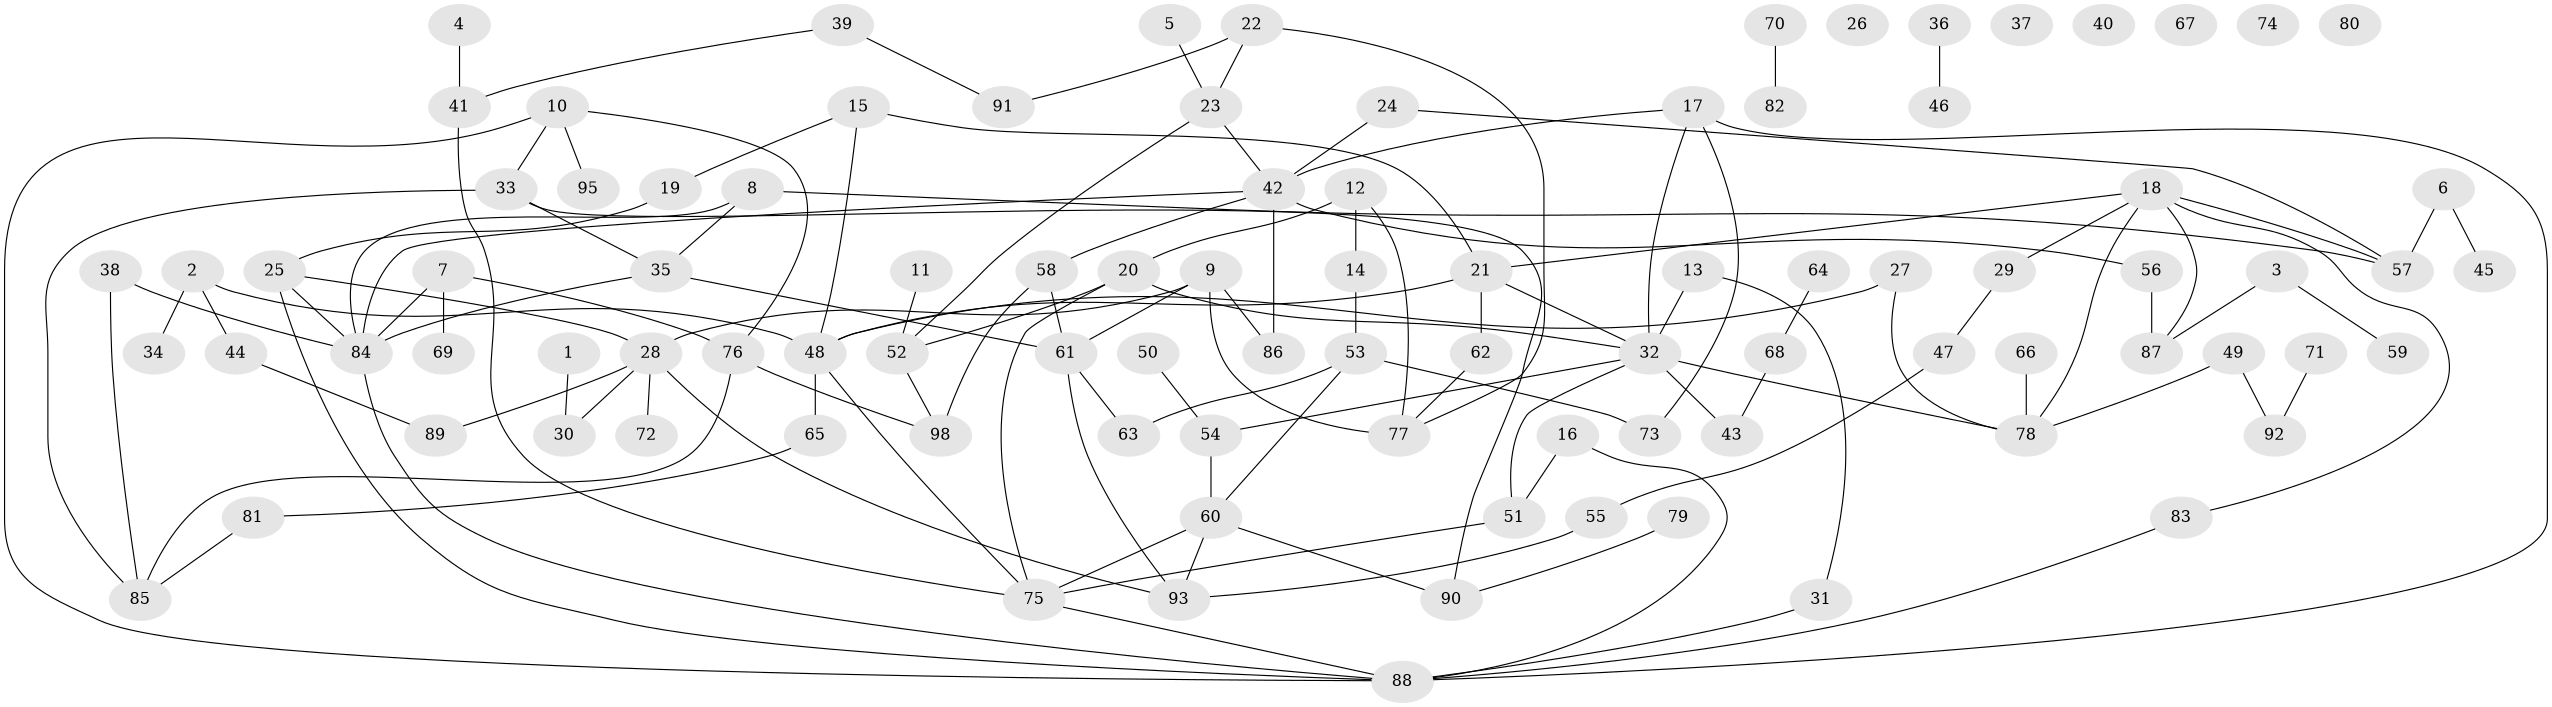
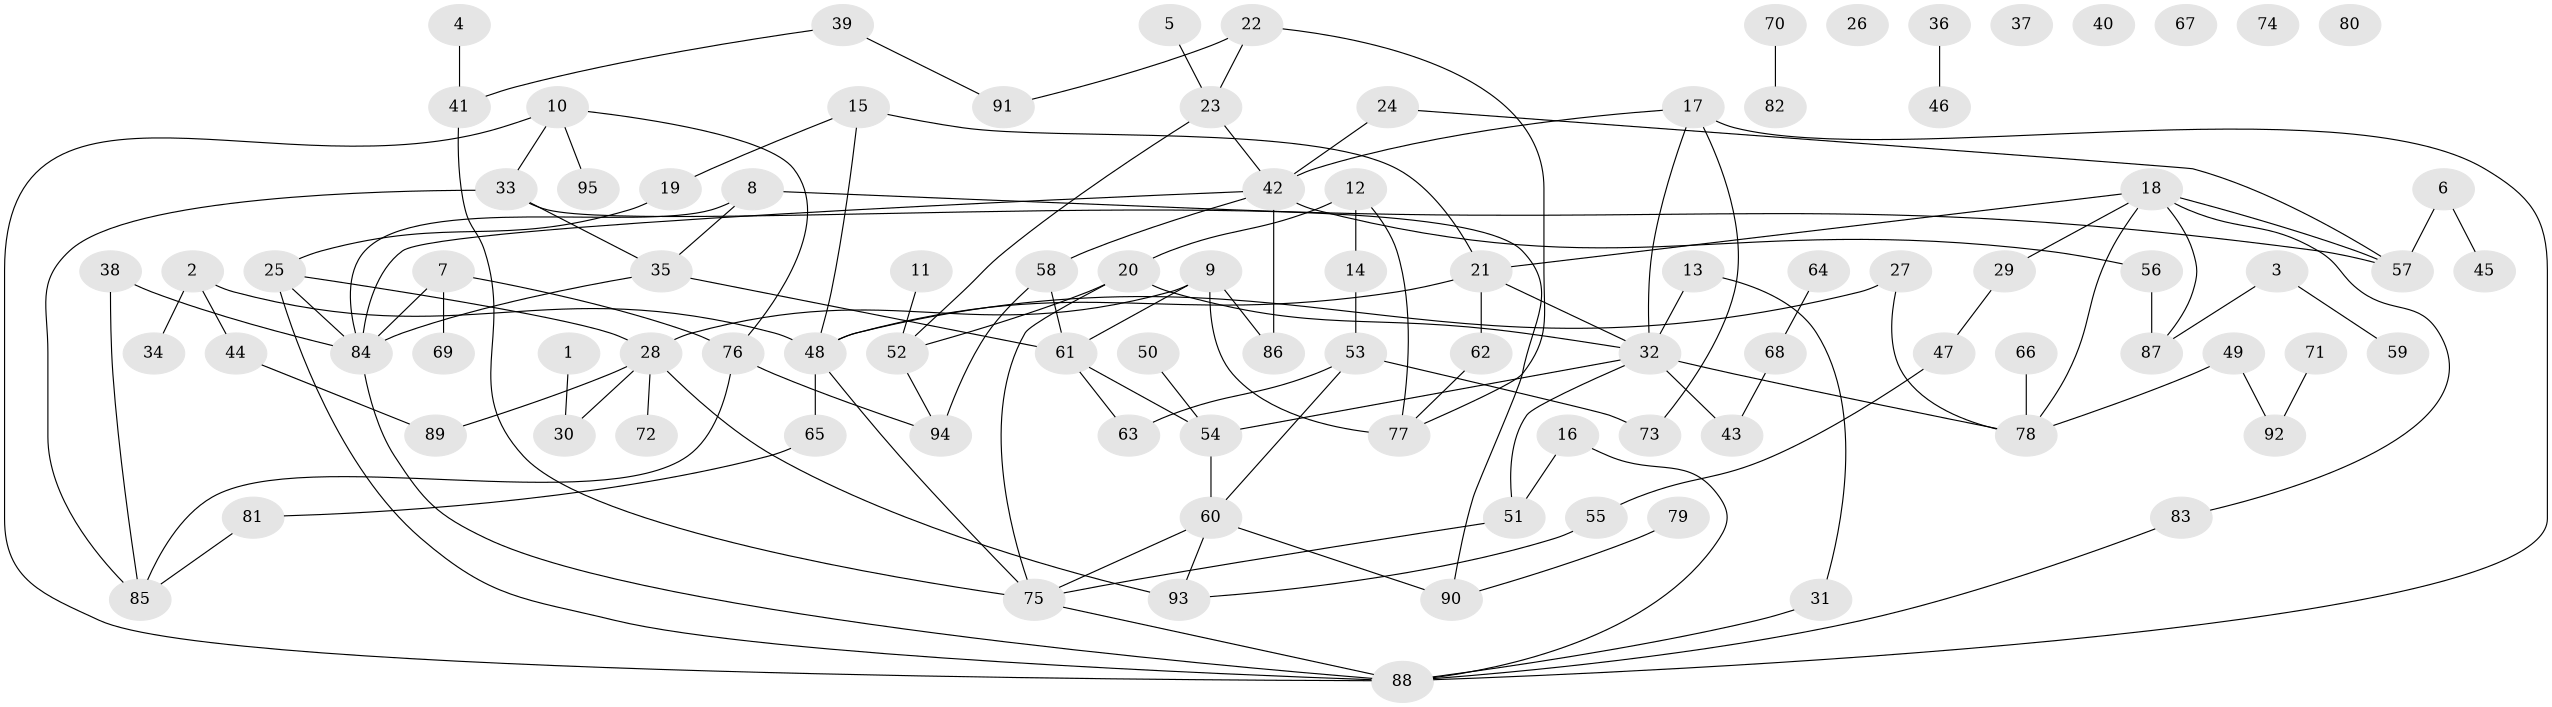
(941, 436) -> (941, 436)
(1101, 485) -> (1138, 394)
